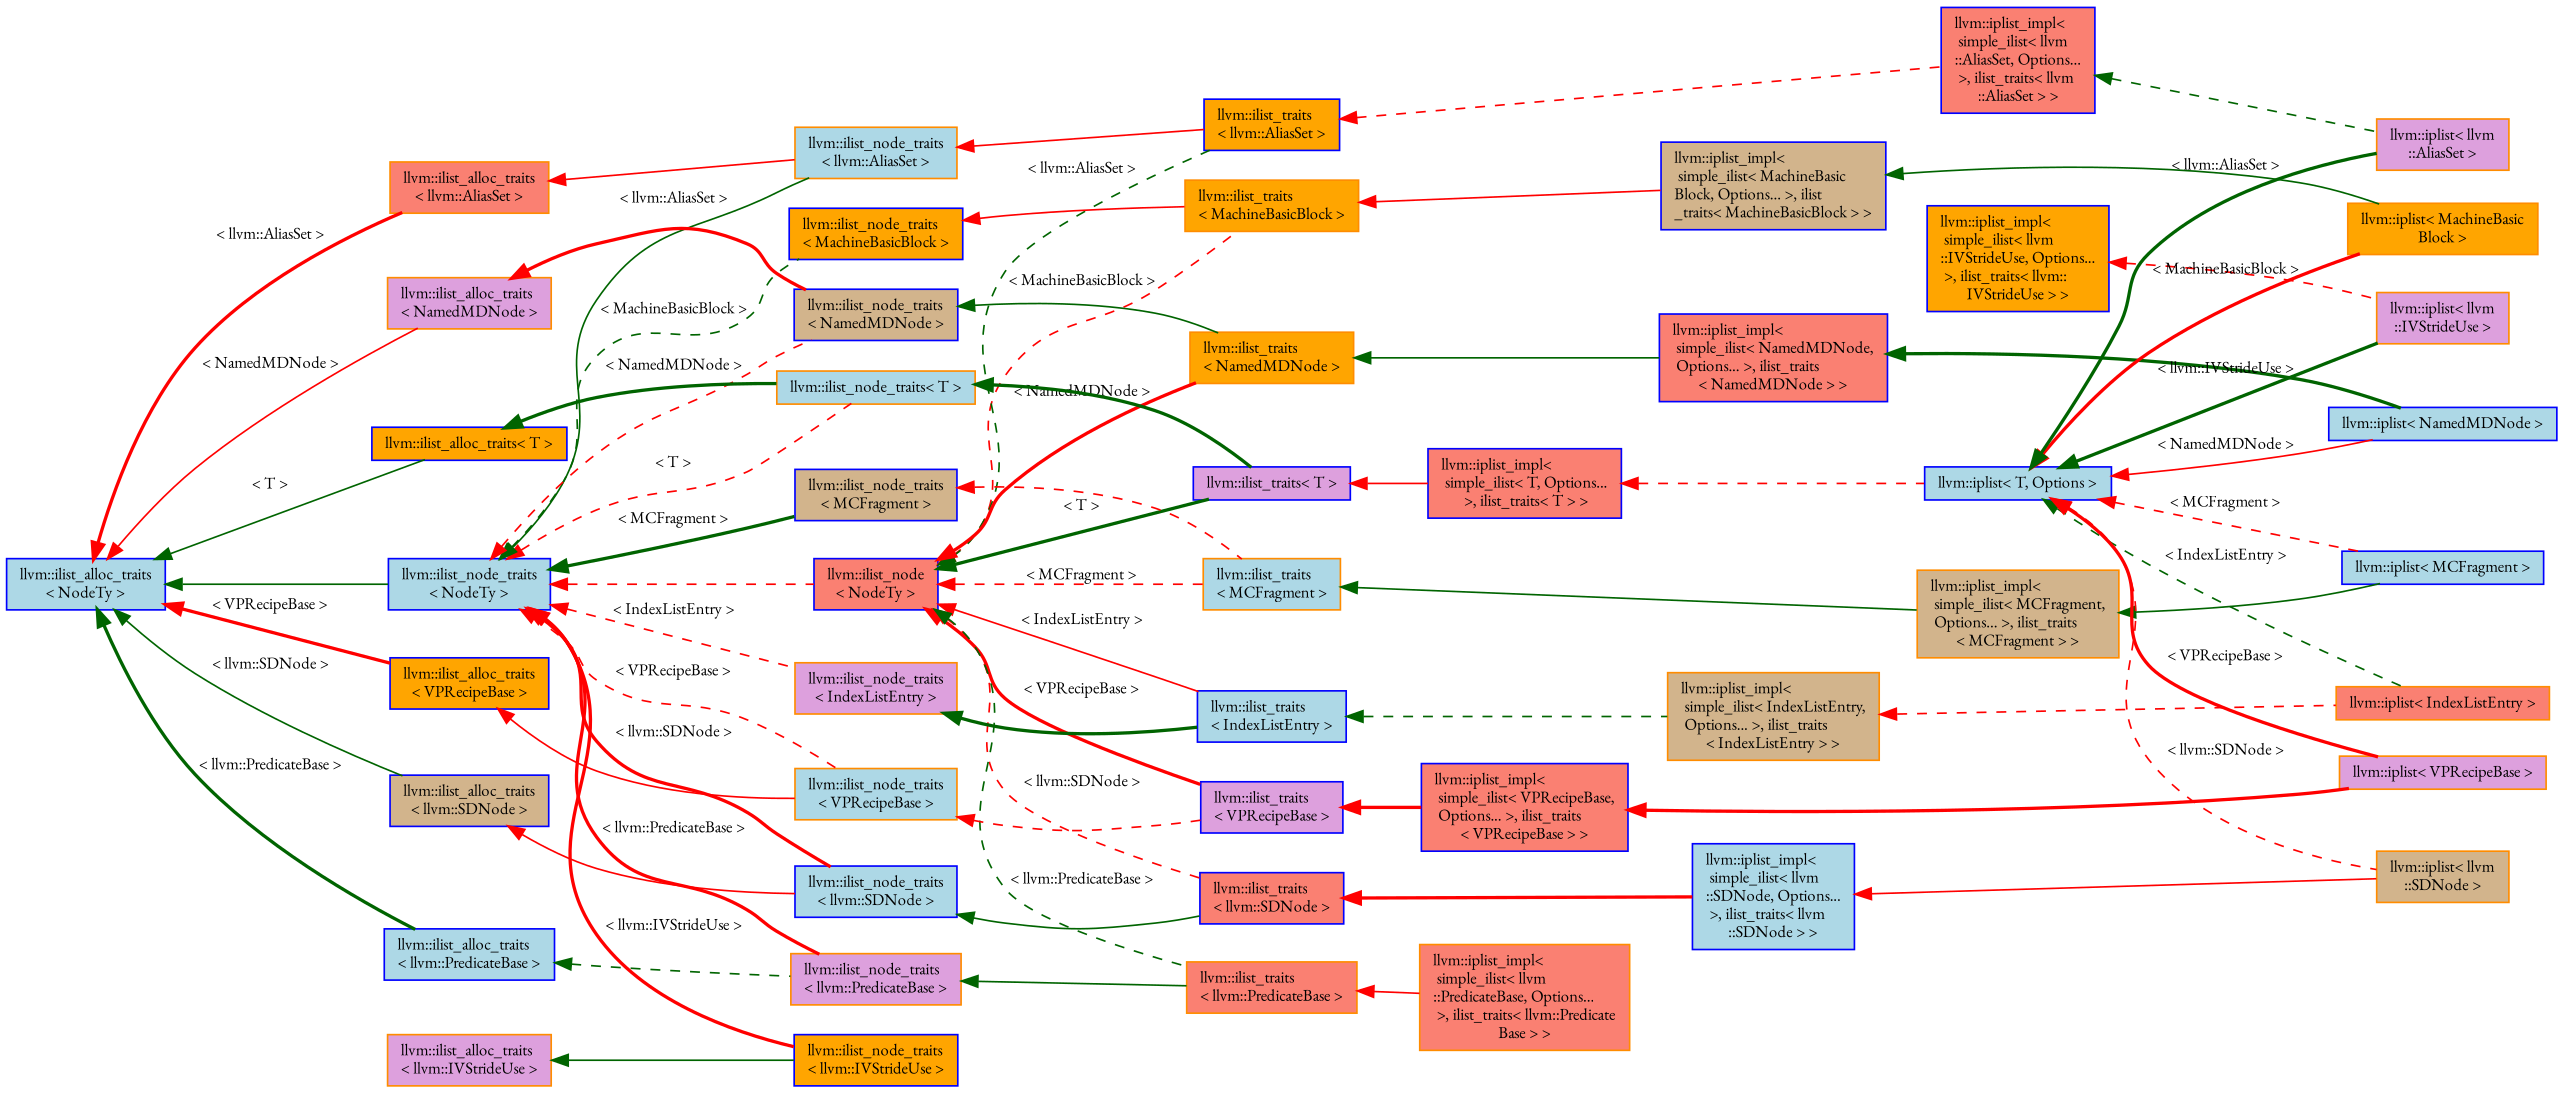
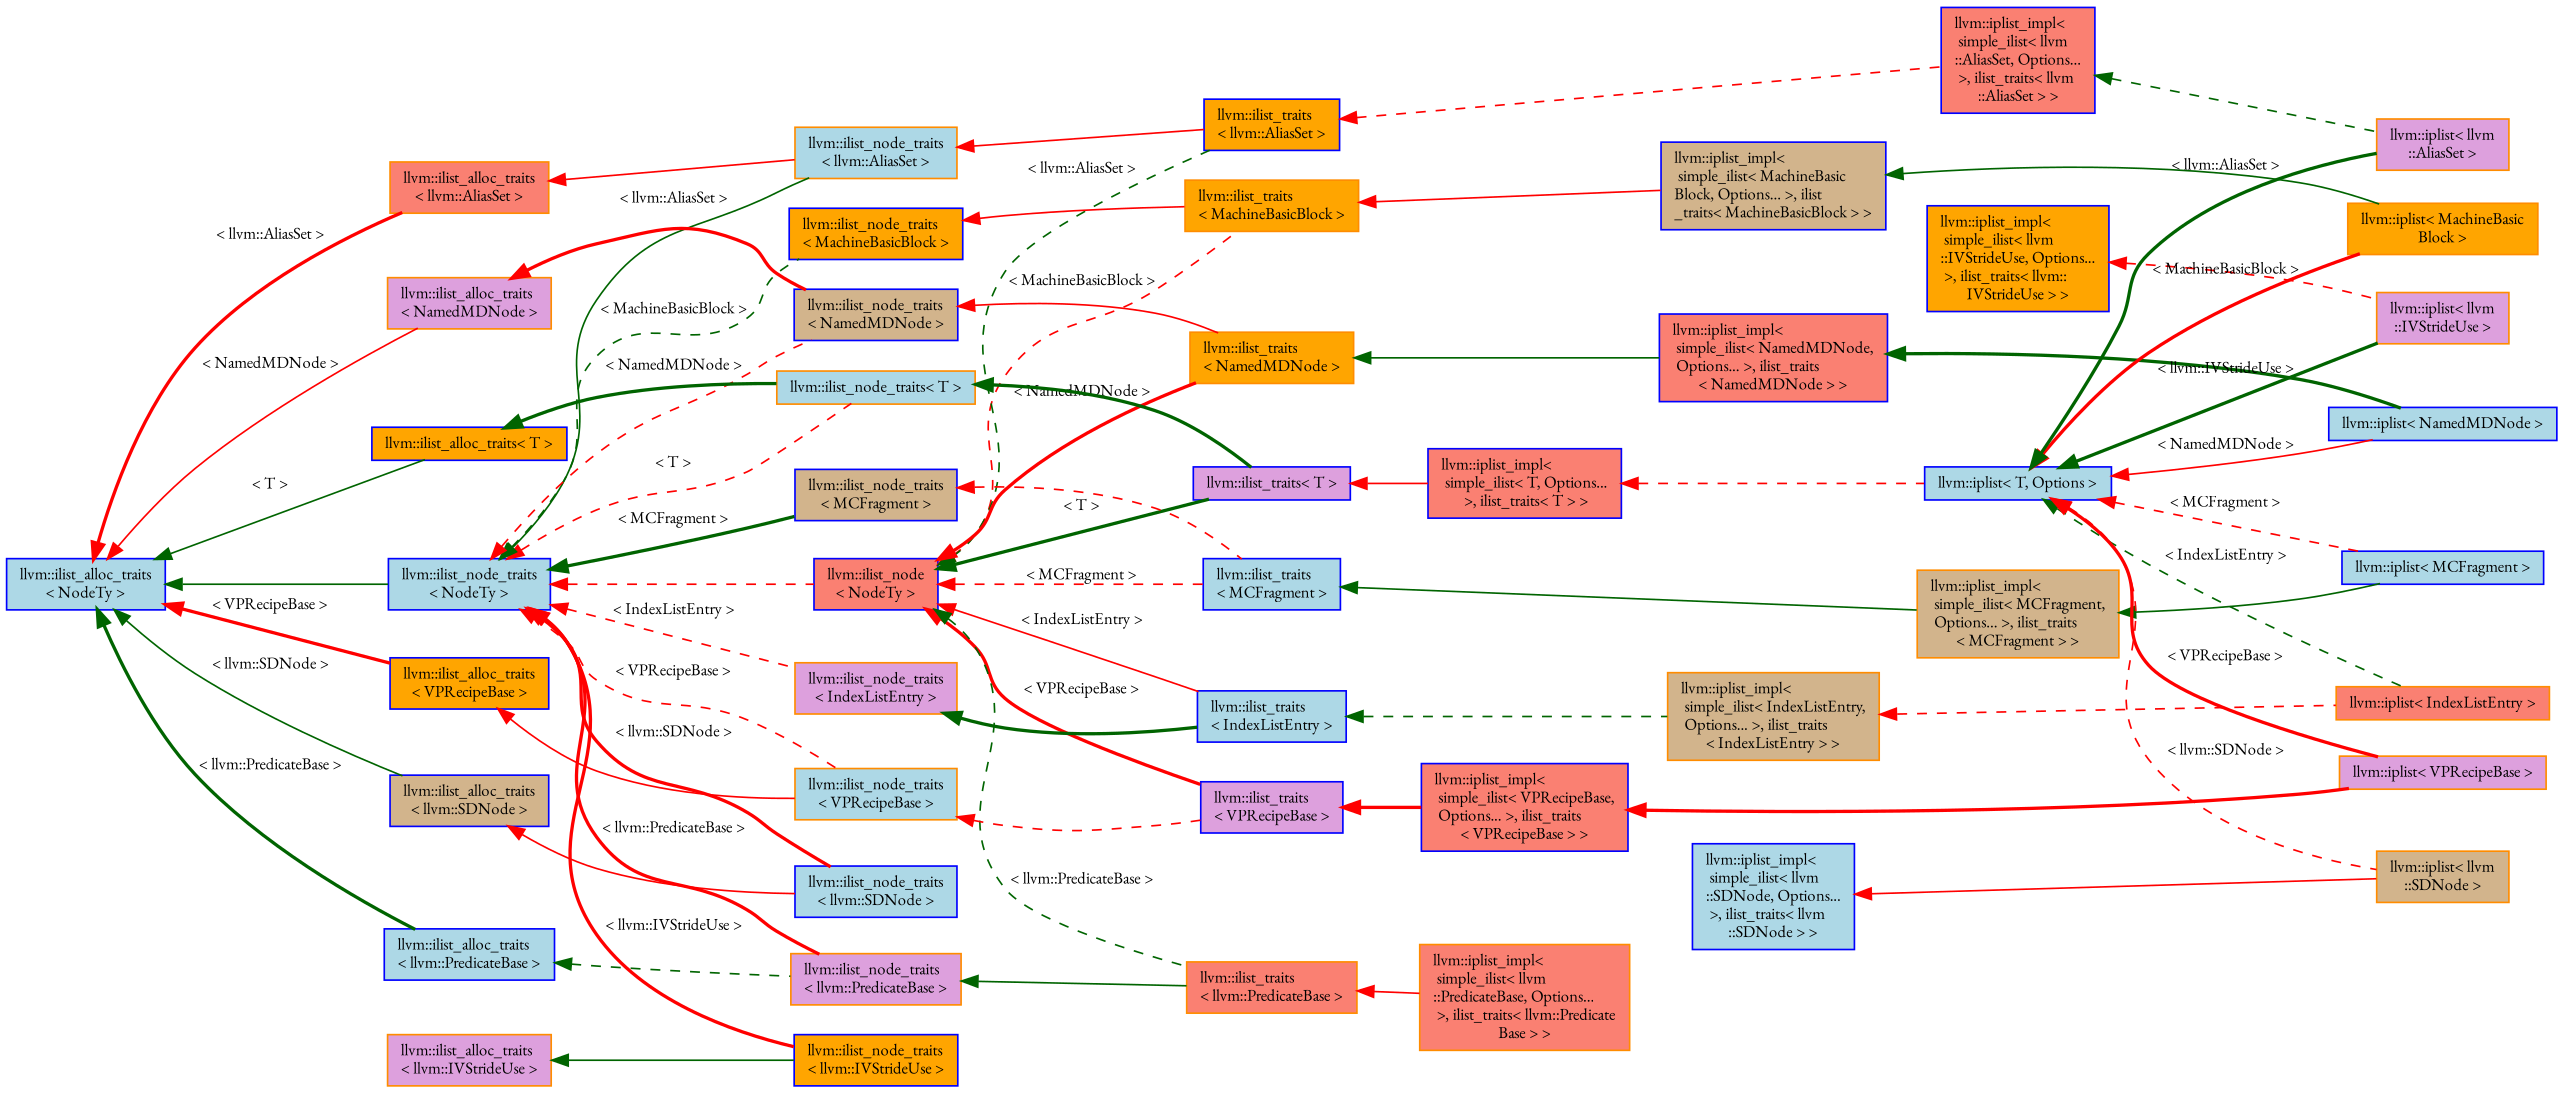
(1098, 306) -> (1098, 306)
(1272, 584) -> (1272, 584)
(1272, 898) -> none
